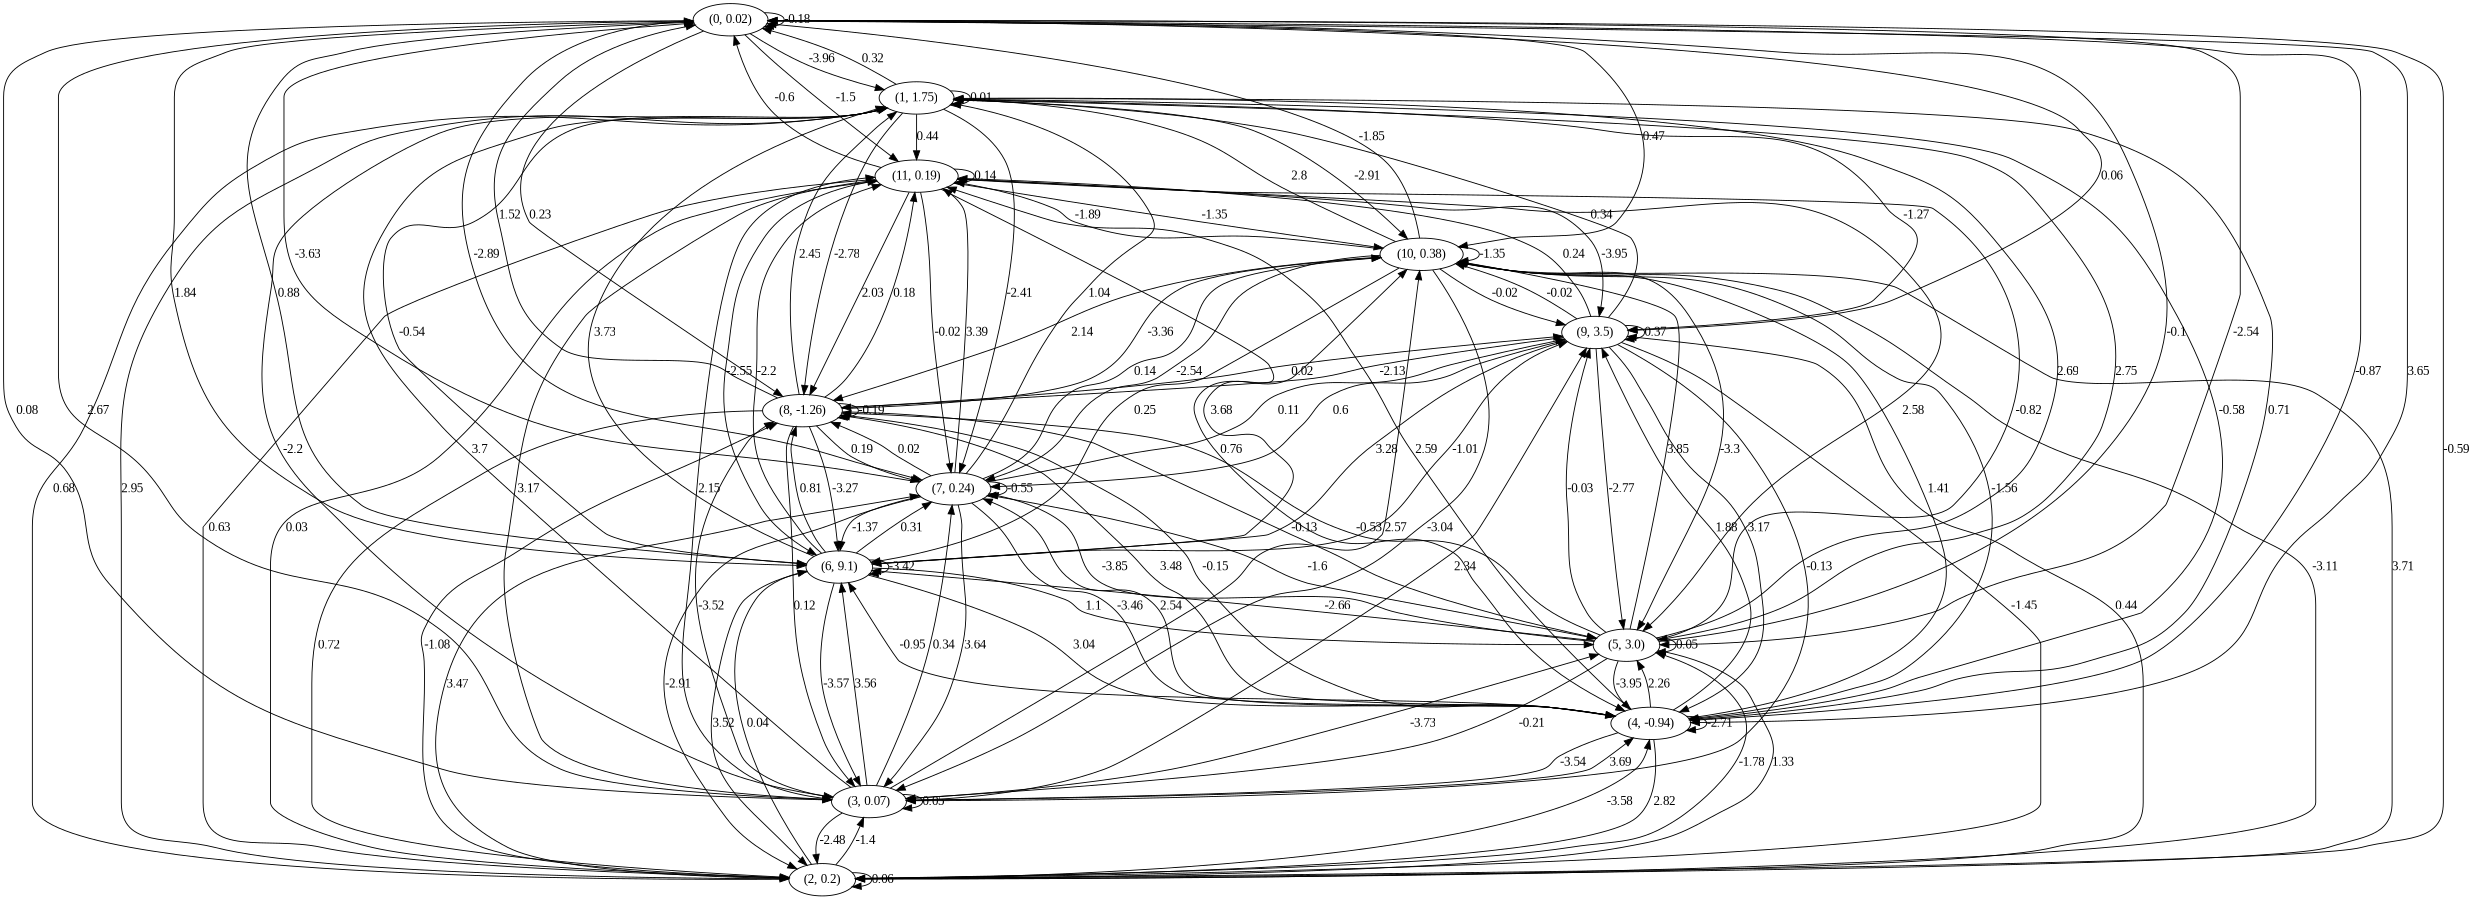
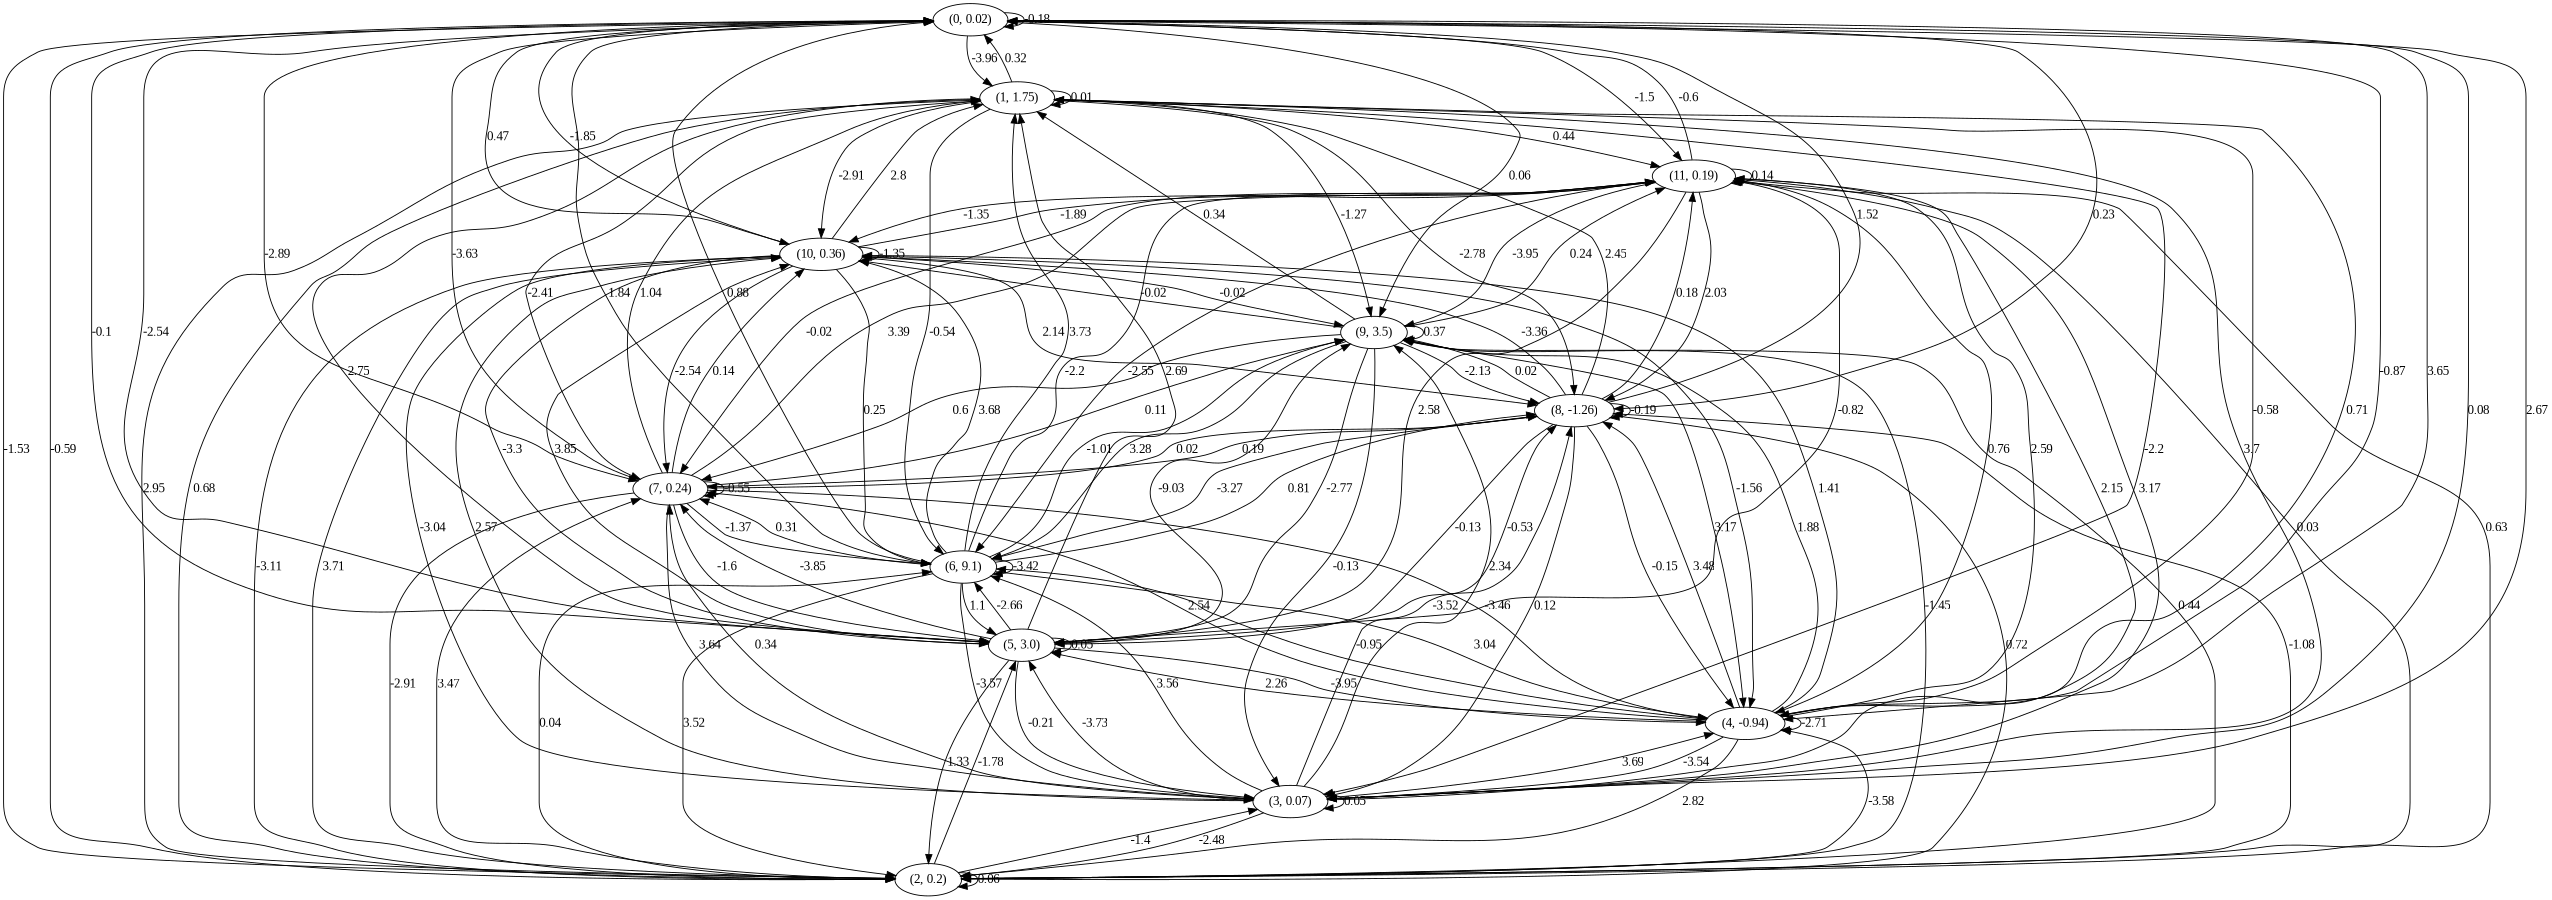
(1422, 254) -> (821, 254)
none -> (4, 426)
(1580, 489) -> (1171, 489)
